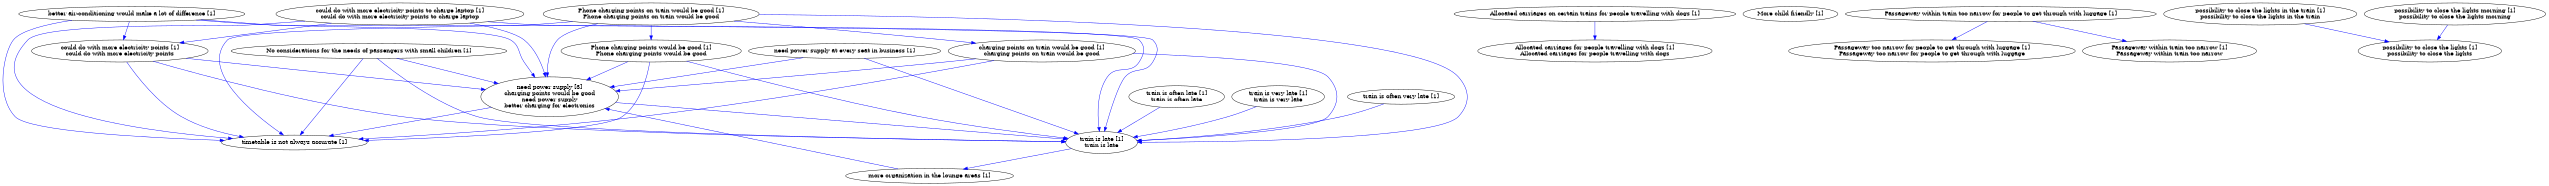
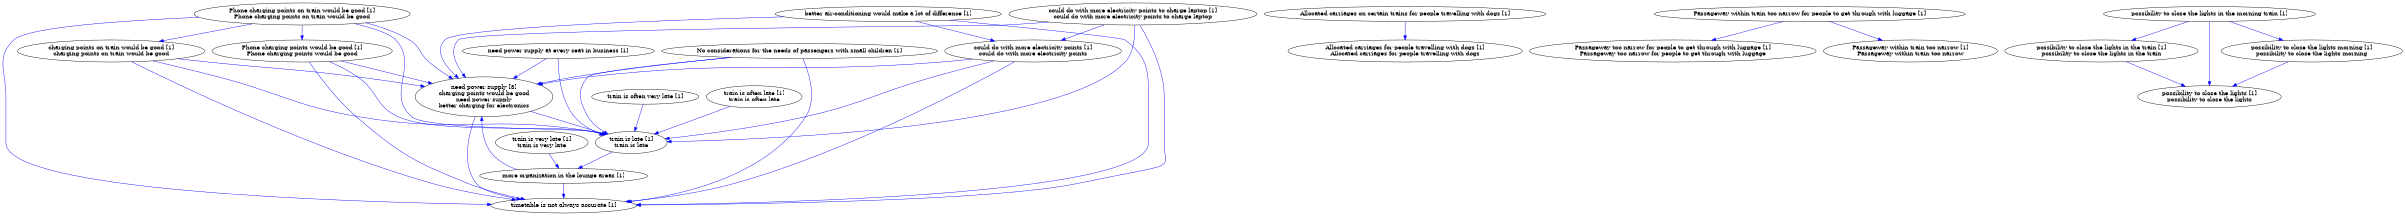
(1790, 14) -> none
none -> (2210, 14)
(724, 27) -> none
(1198, 125) -> (553, 159)
none -> (564, 189)
